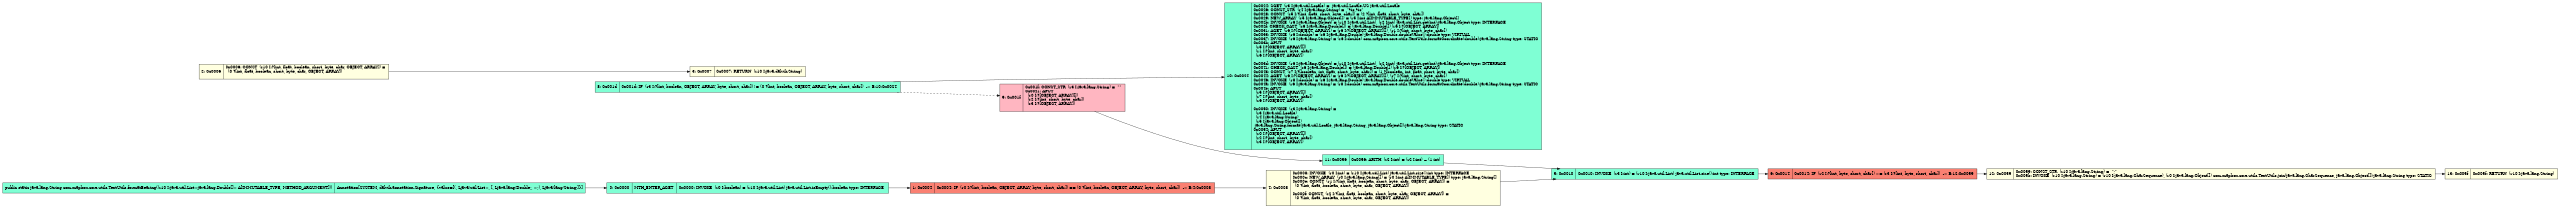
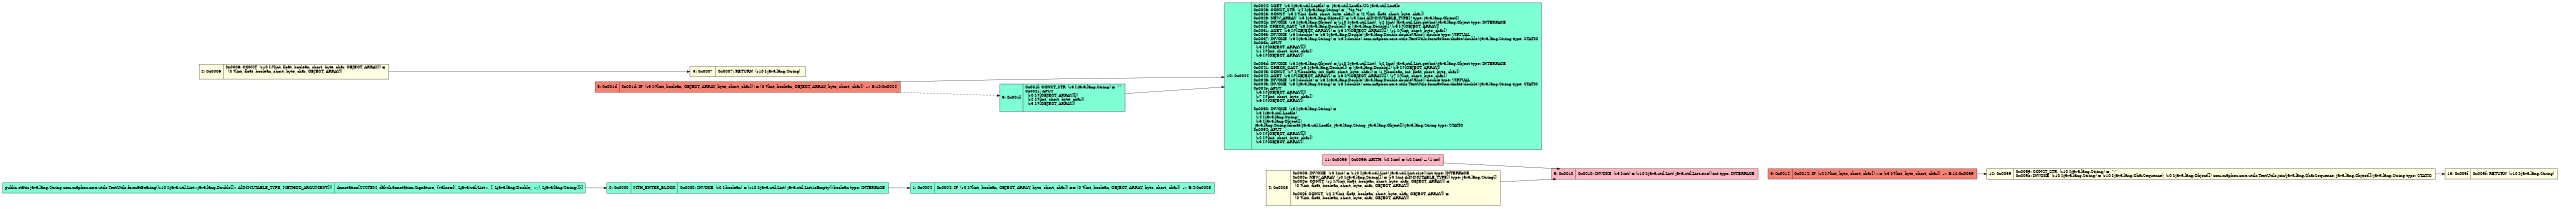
(760, 72) -> (760, 72)
(748, 87) -> (748, 87)
(1062, 98) -> (1062, 98)
(1205, 148) -> (1173, 90)
(1383, 160) -> (1383, 160)
(1655, 174) -> (1655, 174)
(1762, 174) -> none
(654, 188) -> (654, 188)
(1062, 188) -> (1062, 188)
(1239, 188) -> none
